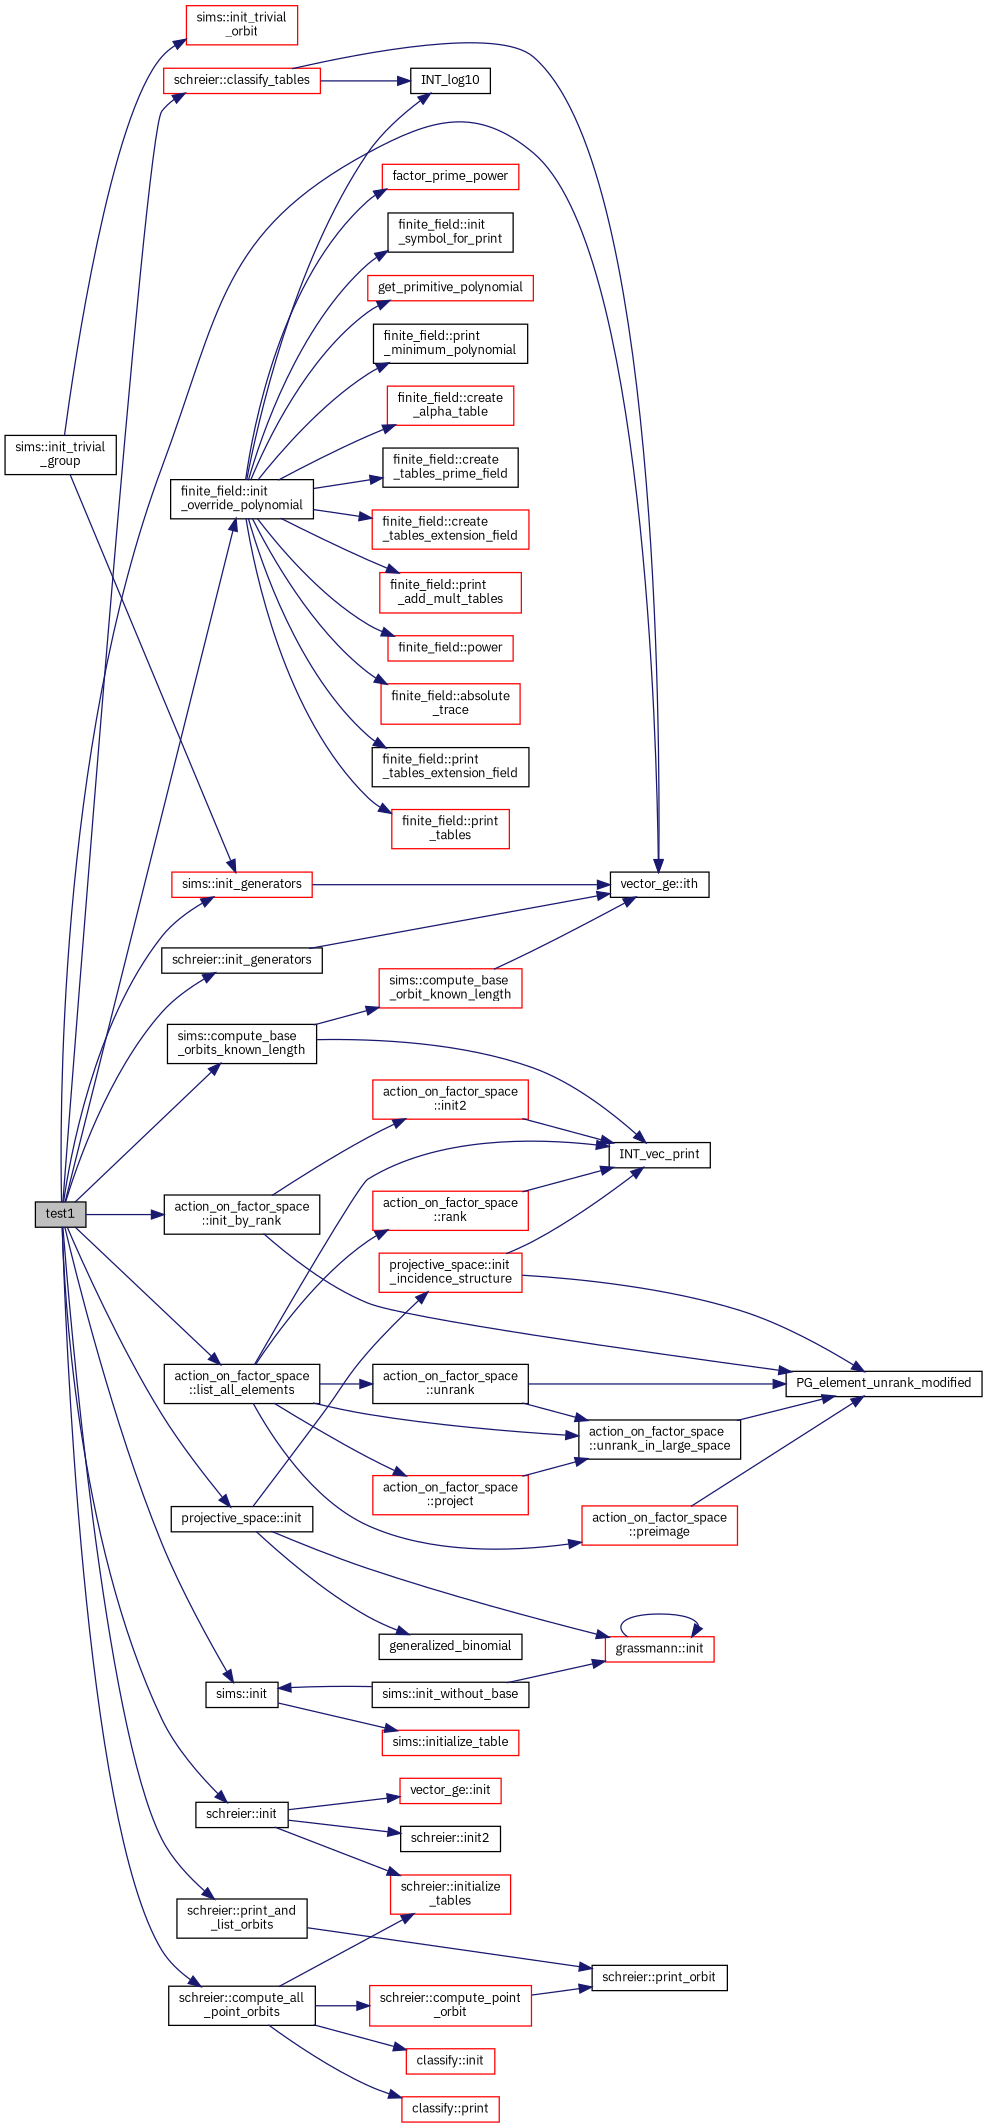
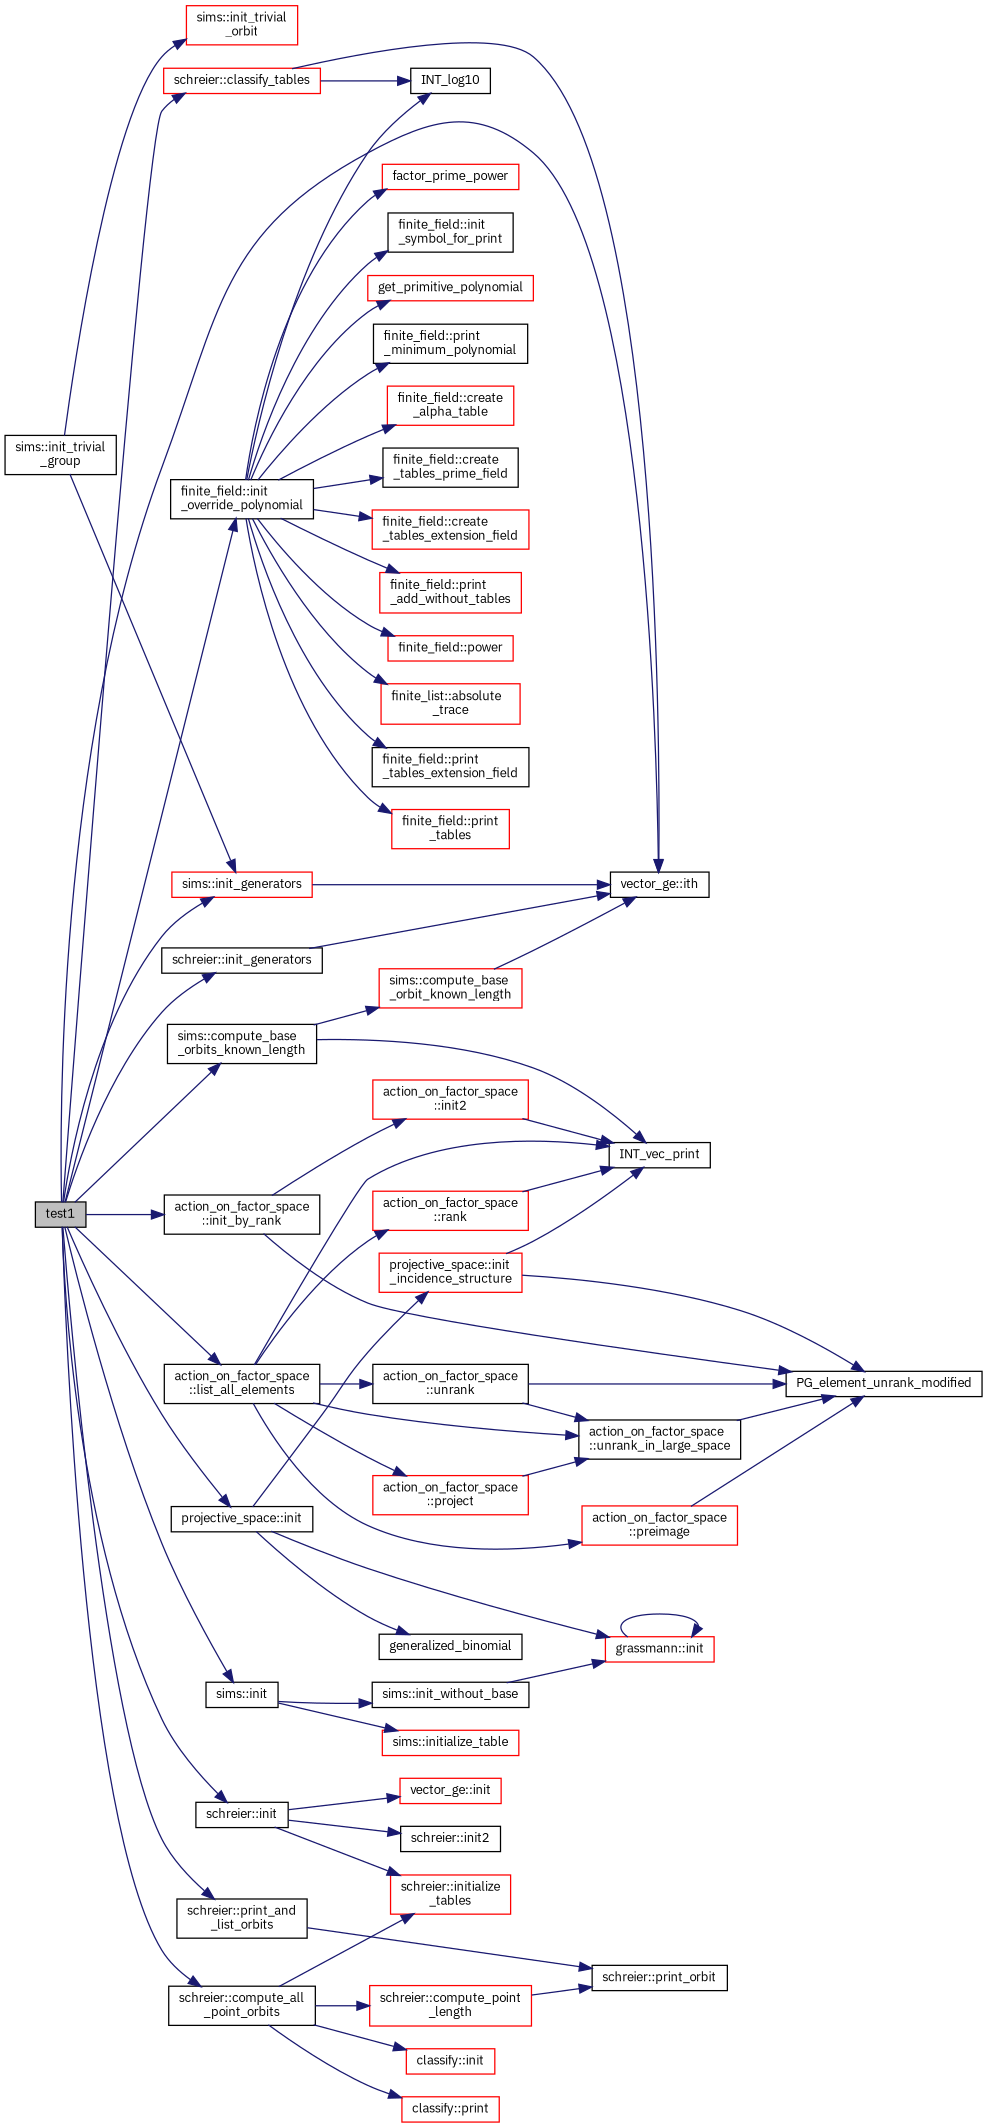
(451, 593) -> (451, 593)
(451, 704) -> (451, 704)
(331, 1686) -> (319, 1703)
(451, 2006) -> (451, 2006)
